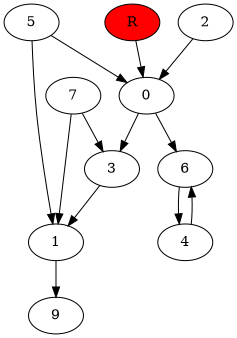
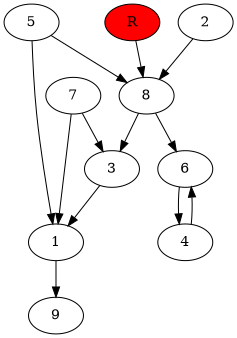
(147, 96) -> (147, 96)
